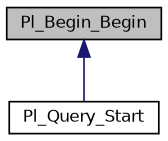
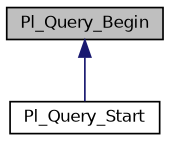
(84, 24) -> (85, 24)
